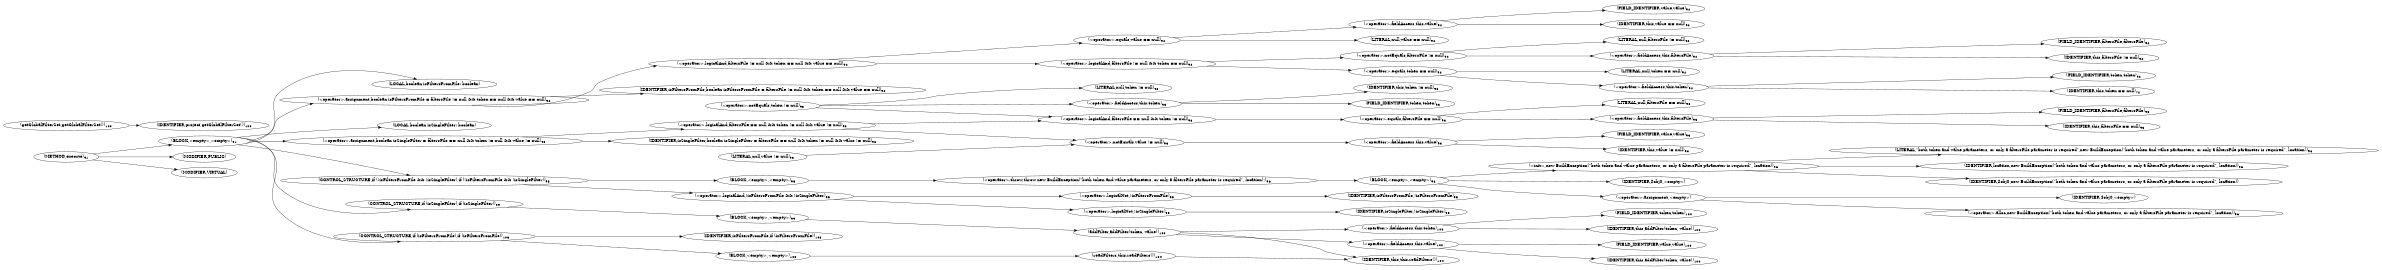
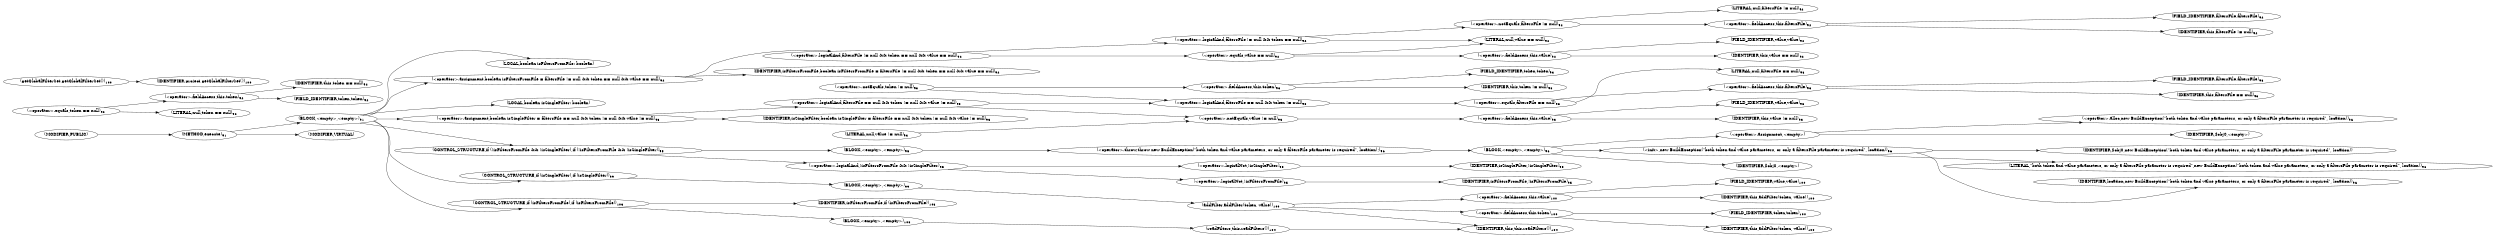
(1278, 68) -> (1399, 40)
(1127, 88) -> none
(2138, 91) -> (366, 83)
(134, 157) -> (133, 135)
